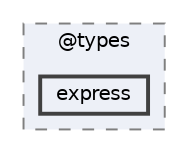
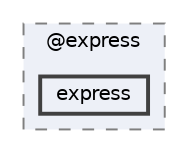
(94, 42) -> (94, 42)
